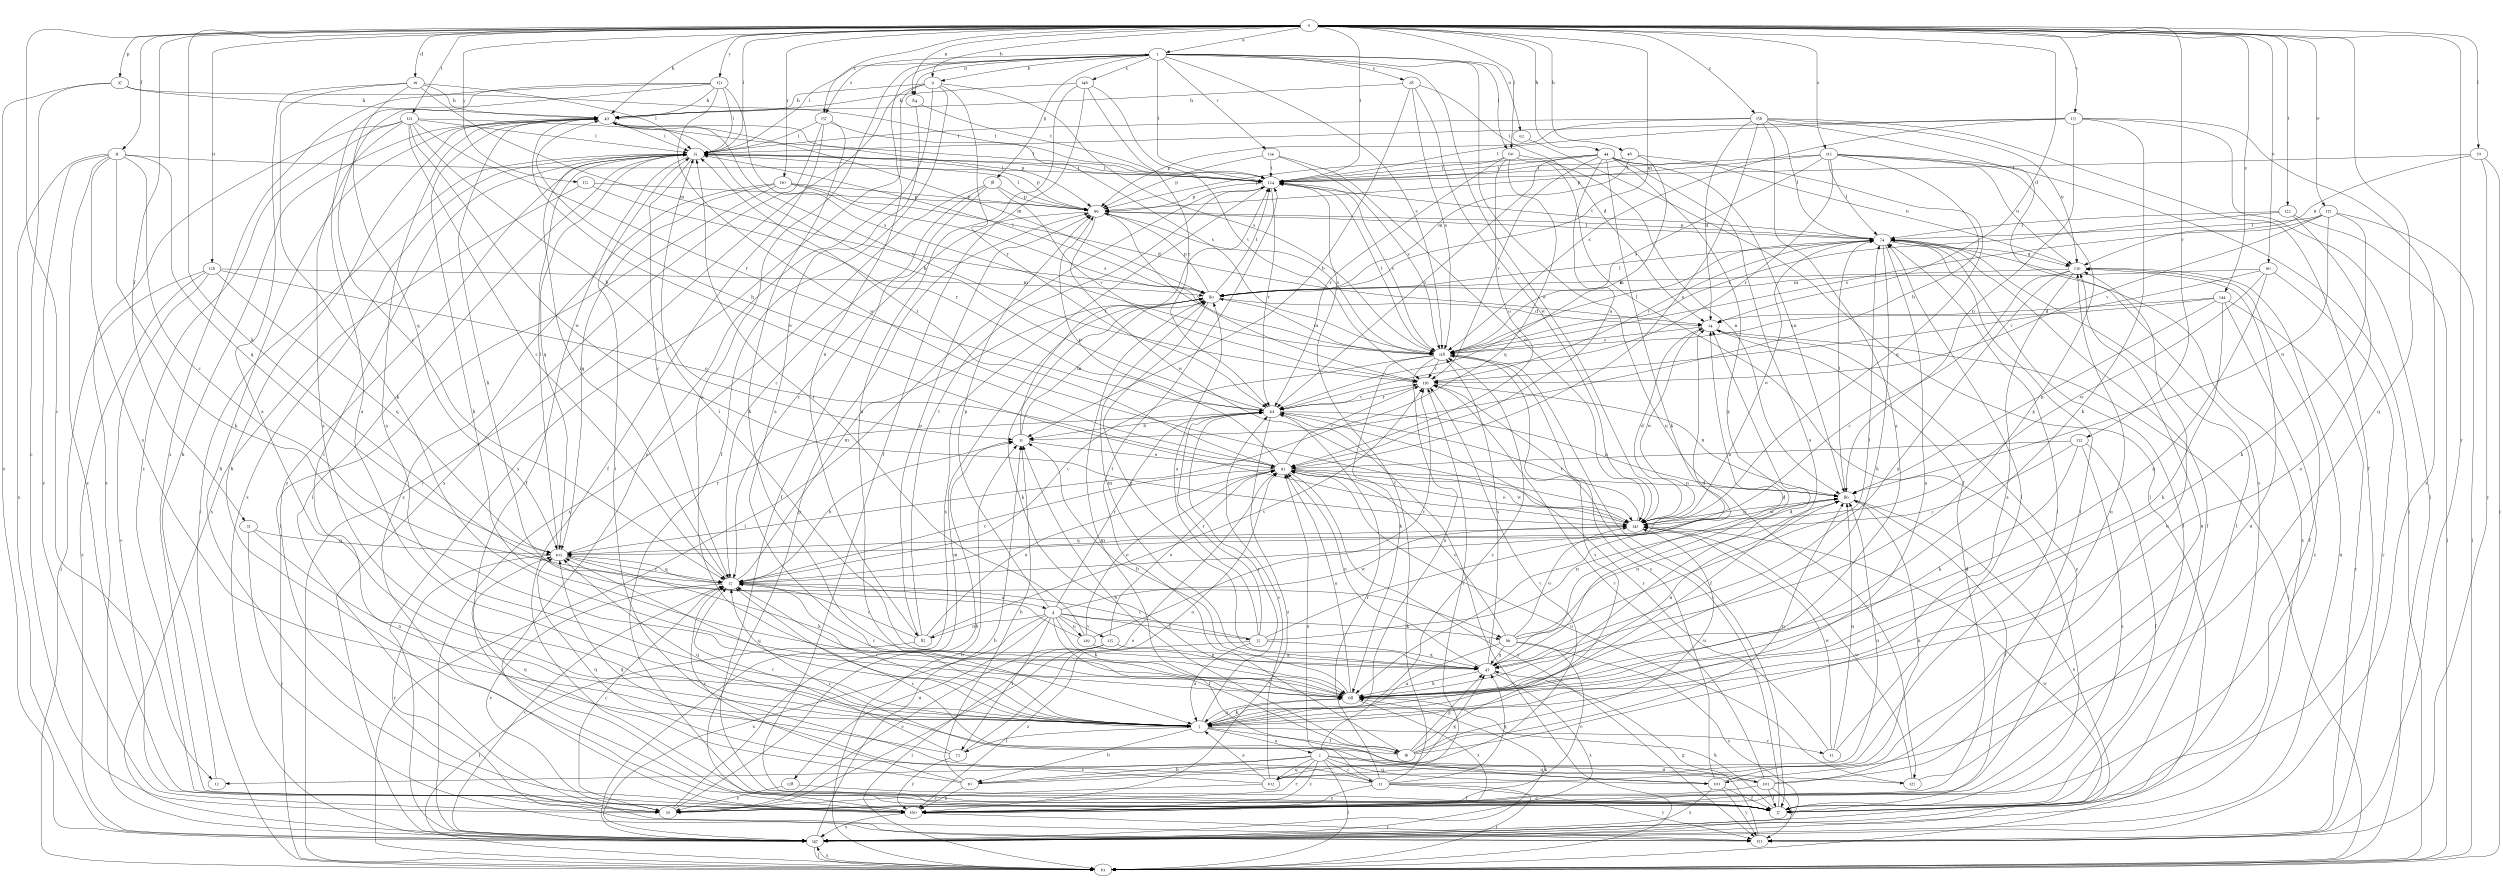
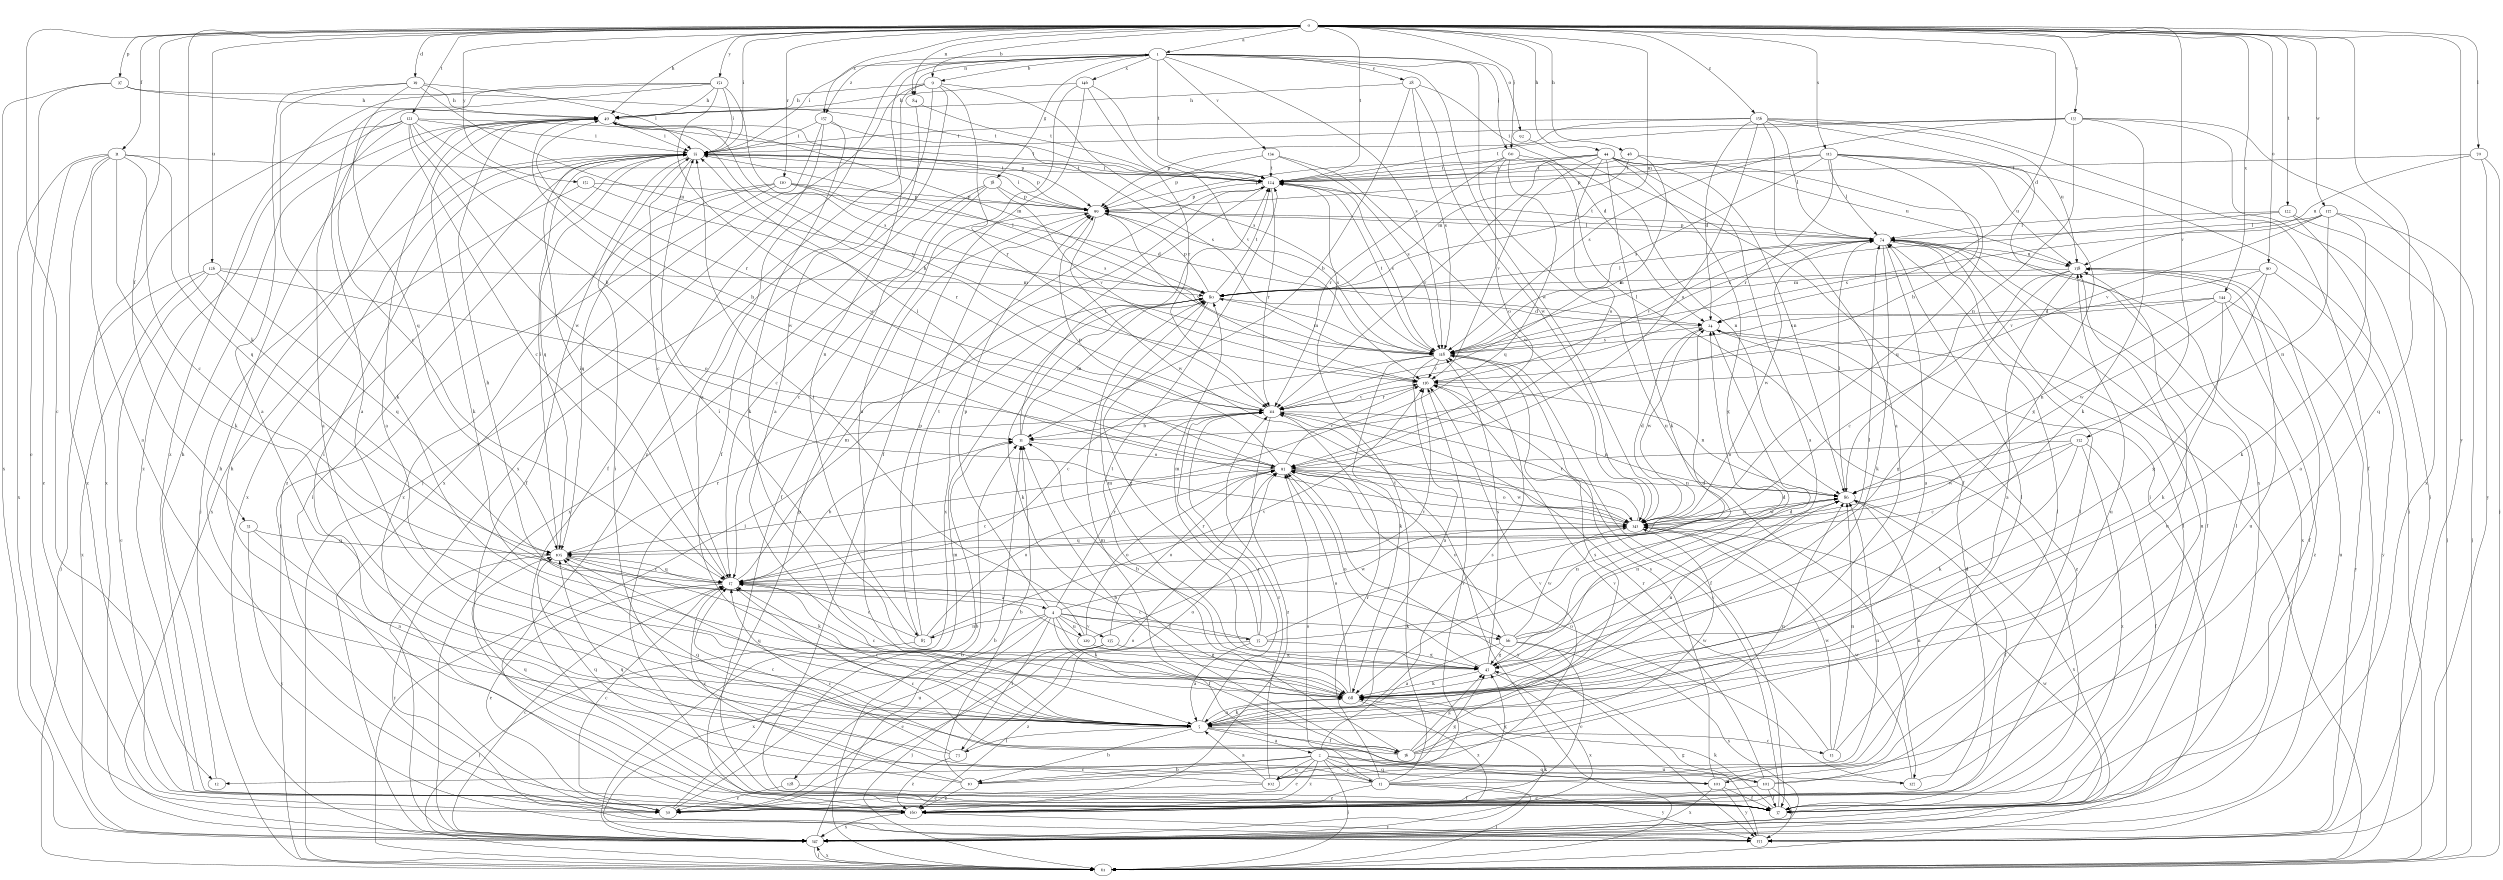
(2077, 269) -> (2077, 269)
(1177, 469) -> (1177, 469)
none -> (1874, 500)
